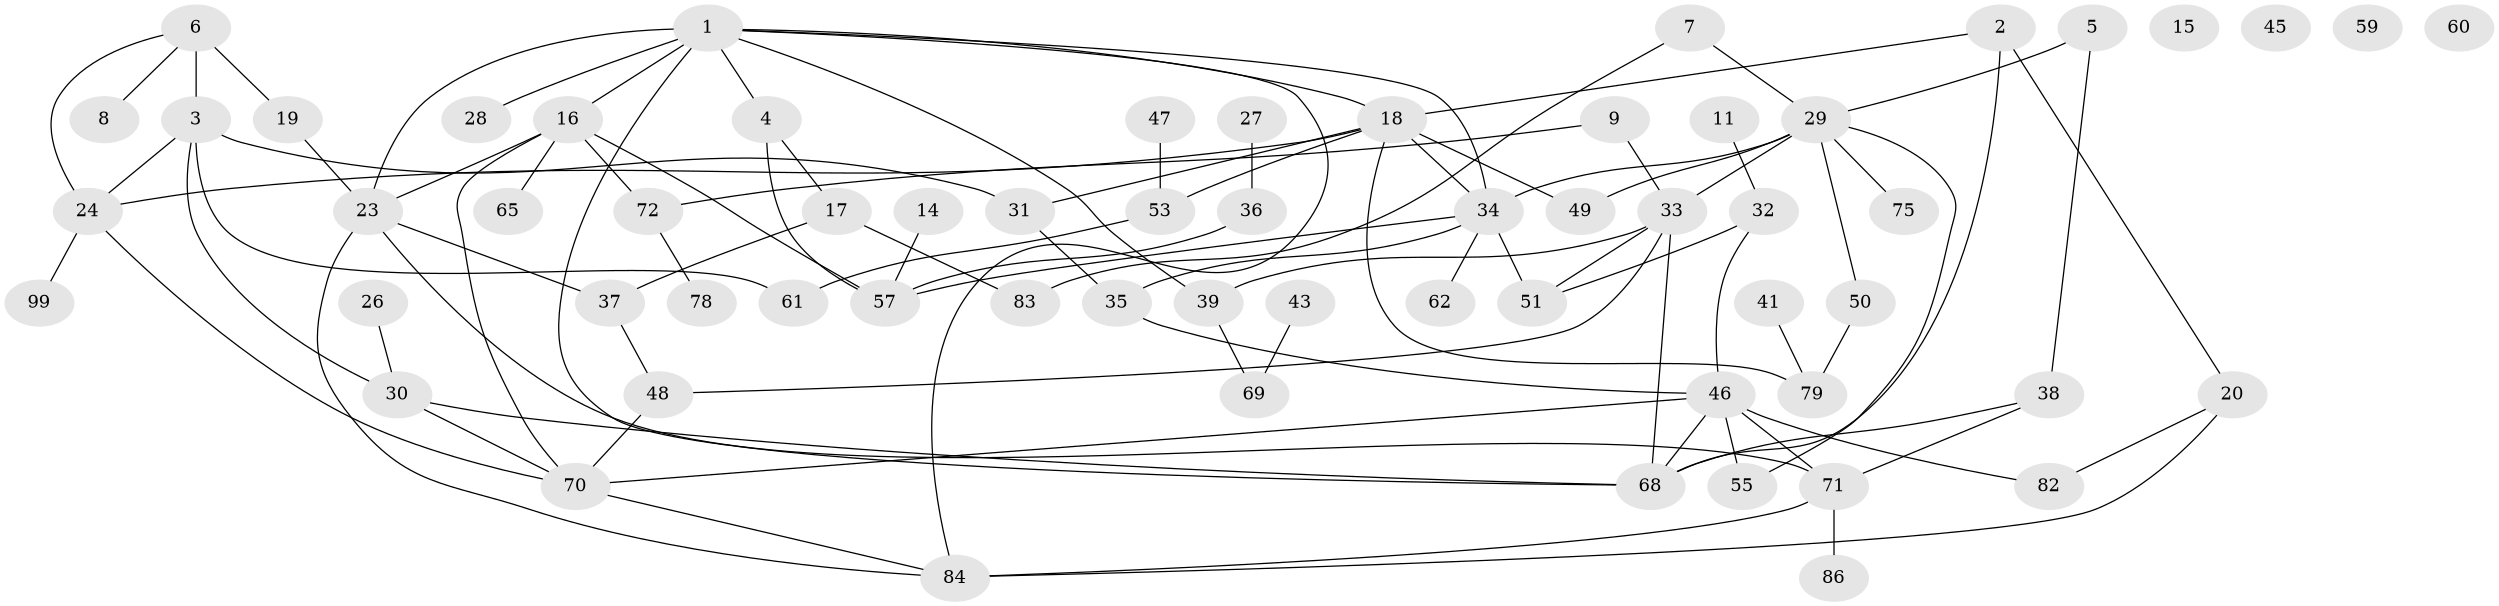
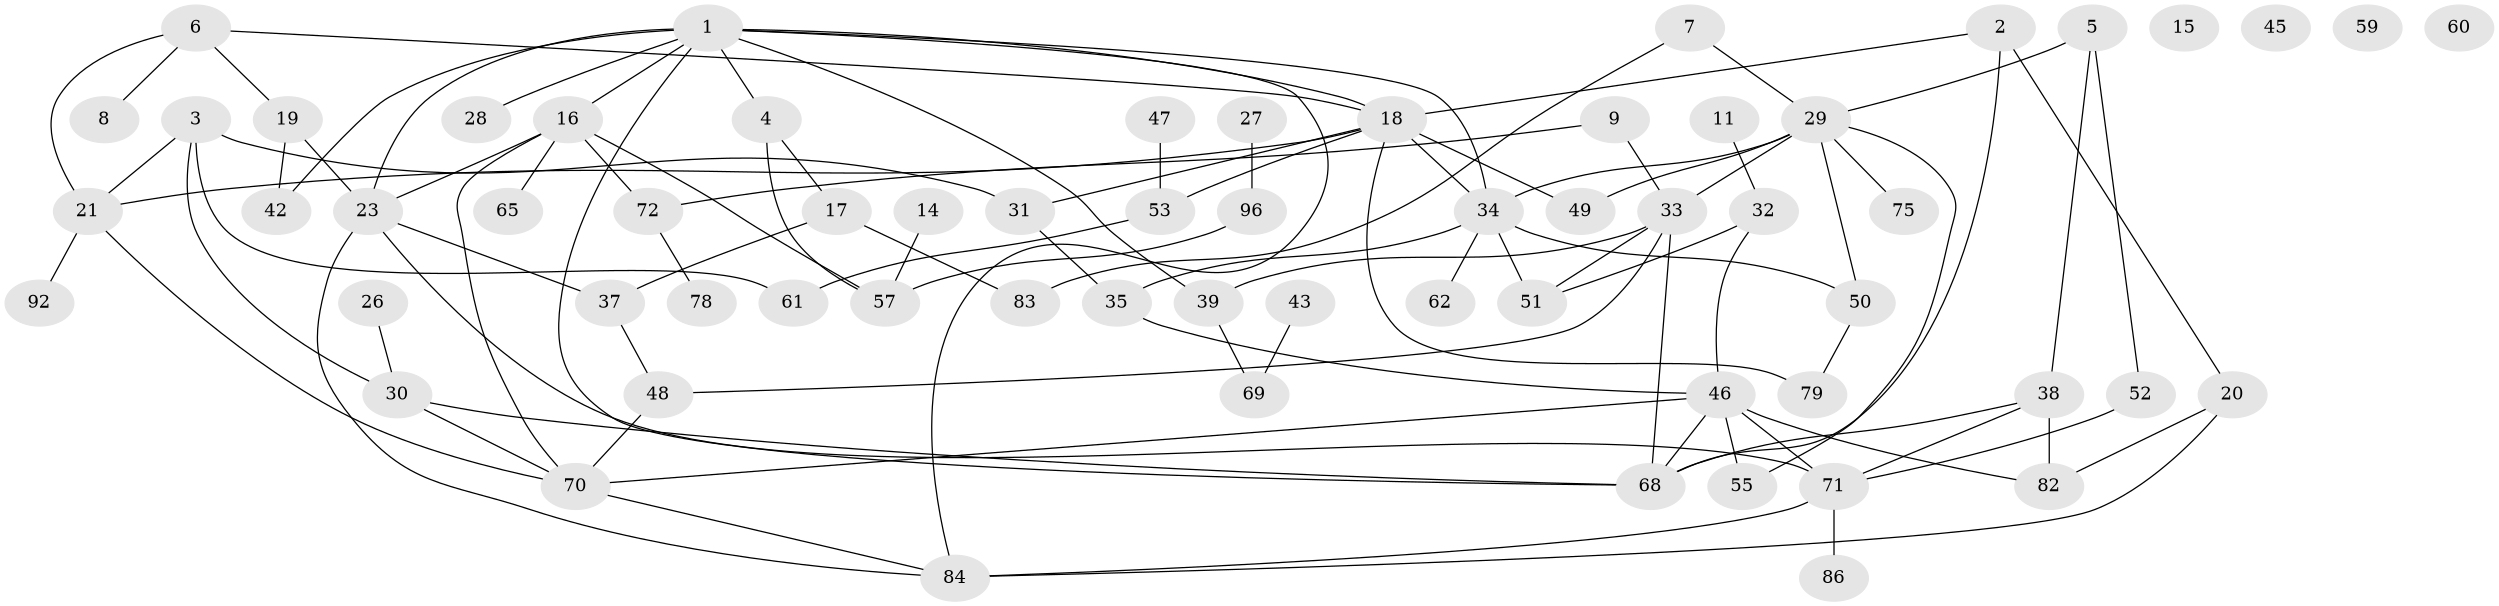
(196, 74) -> (768, 60)
(88, 211) -> (88, 211)
none -> (276, 211)
(1252, 211) -> (1252, 211)
(1185, 251) -> (1683, 258)
(39, 303) -> (39, 303)
(1769, 303) -> none
none -> (2141, 395)
none -> (2049, 442)
